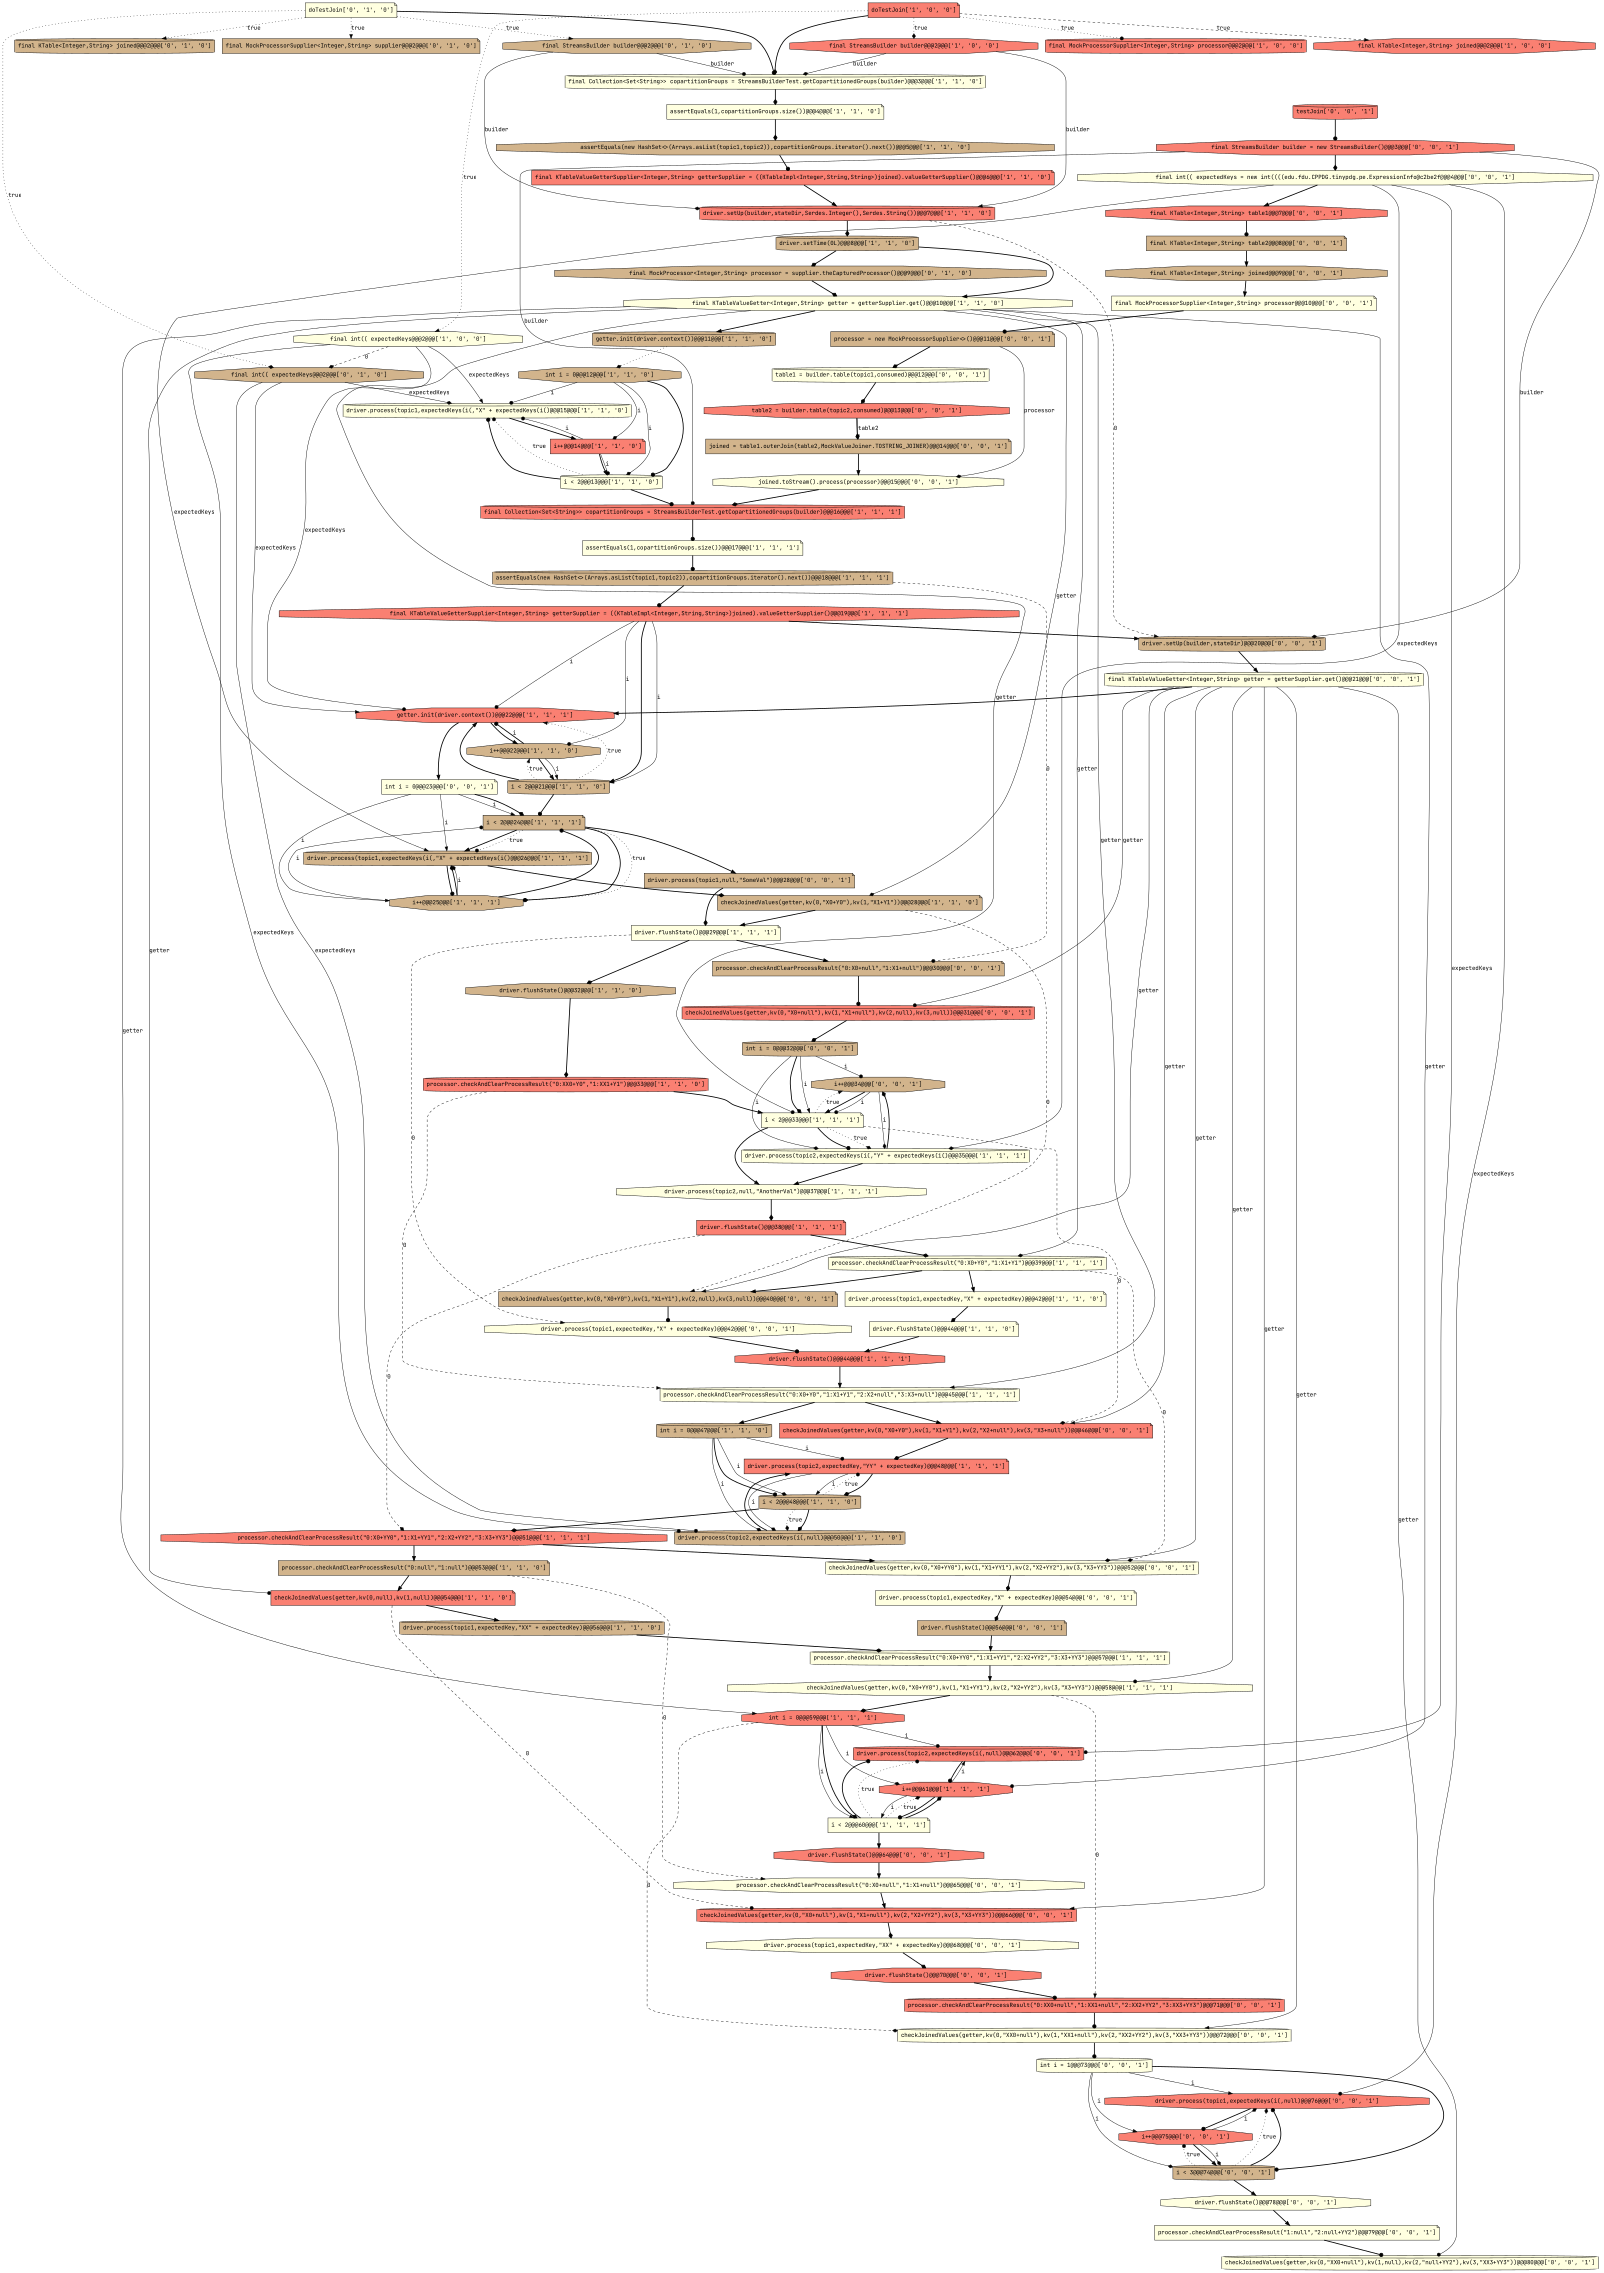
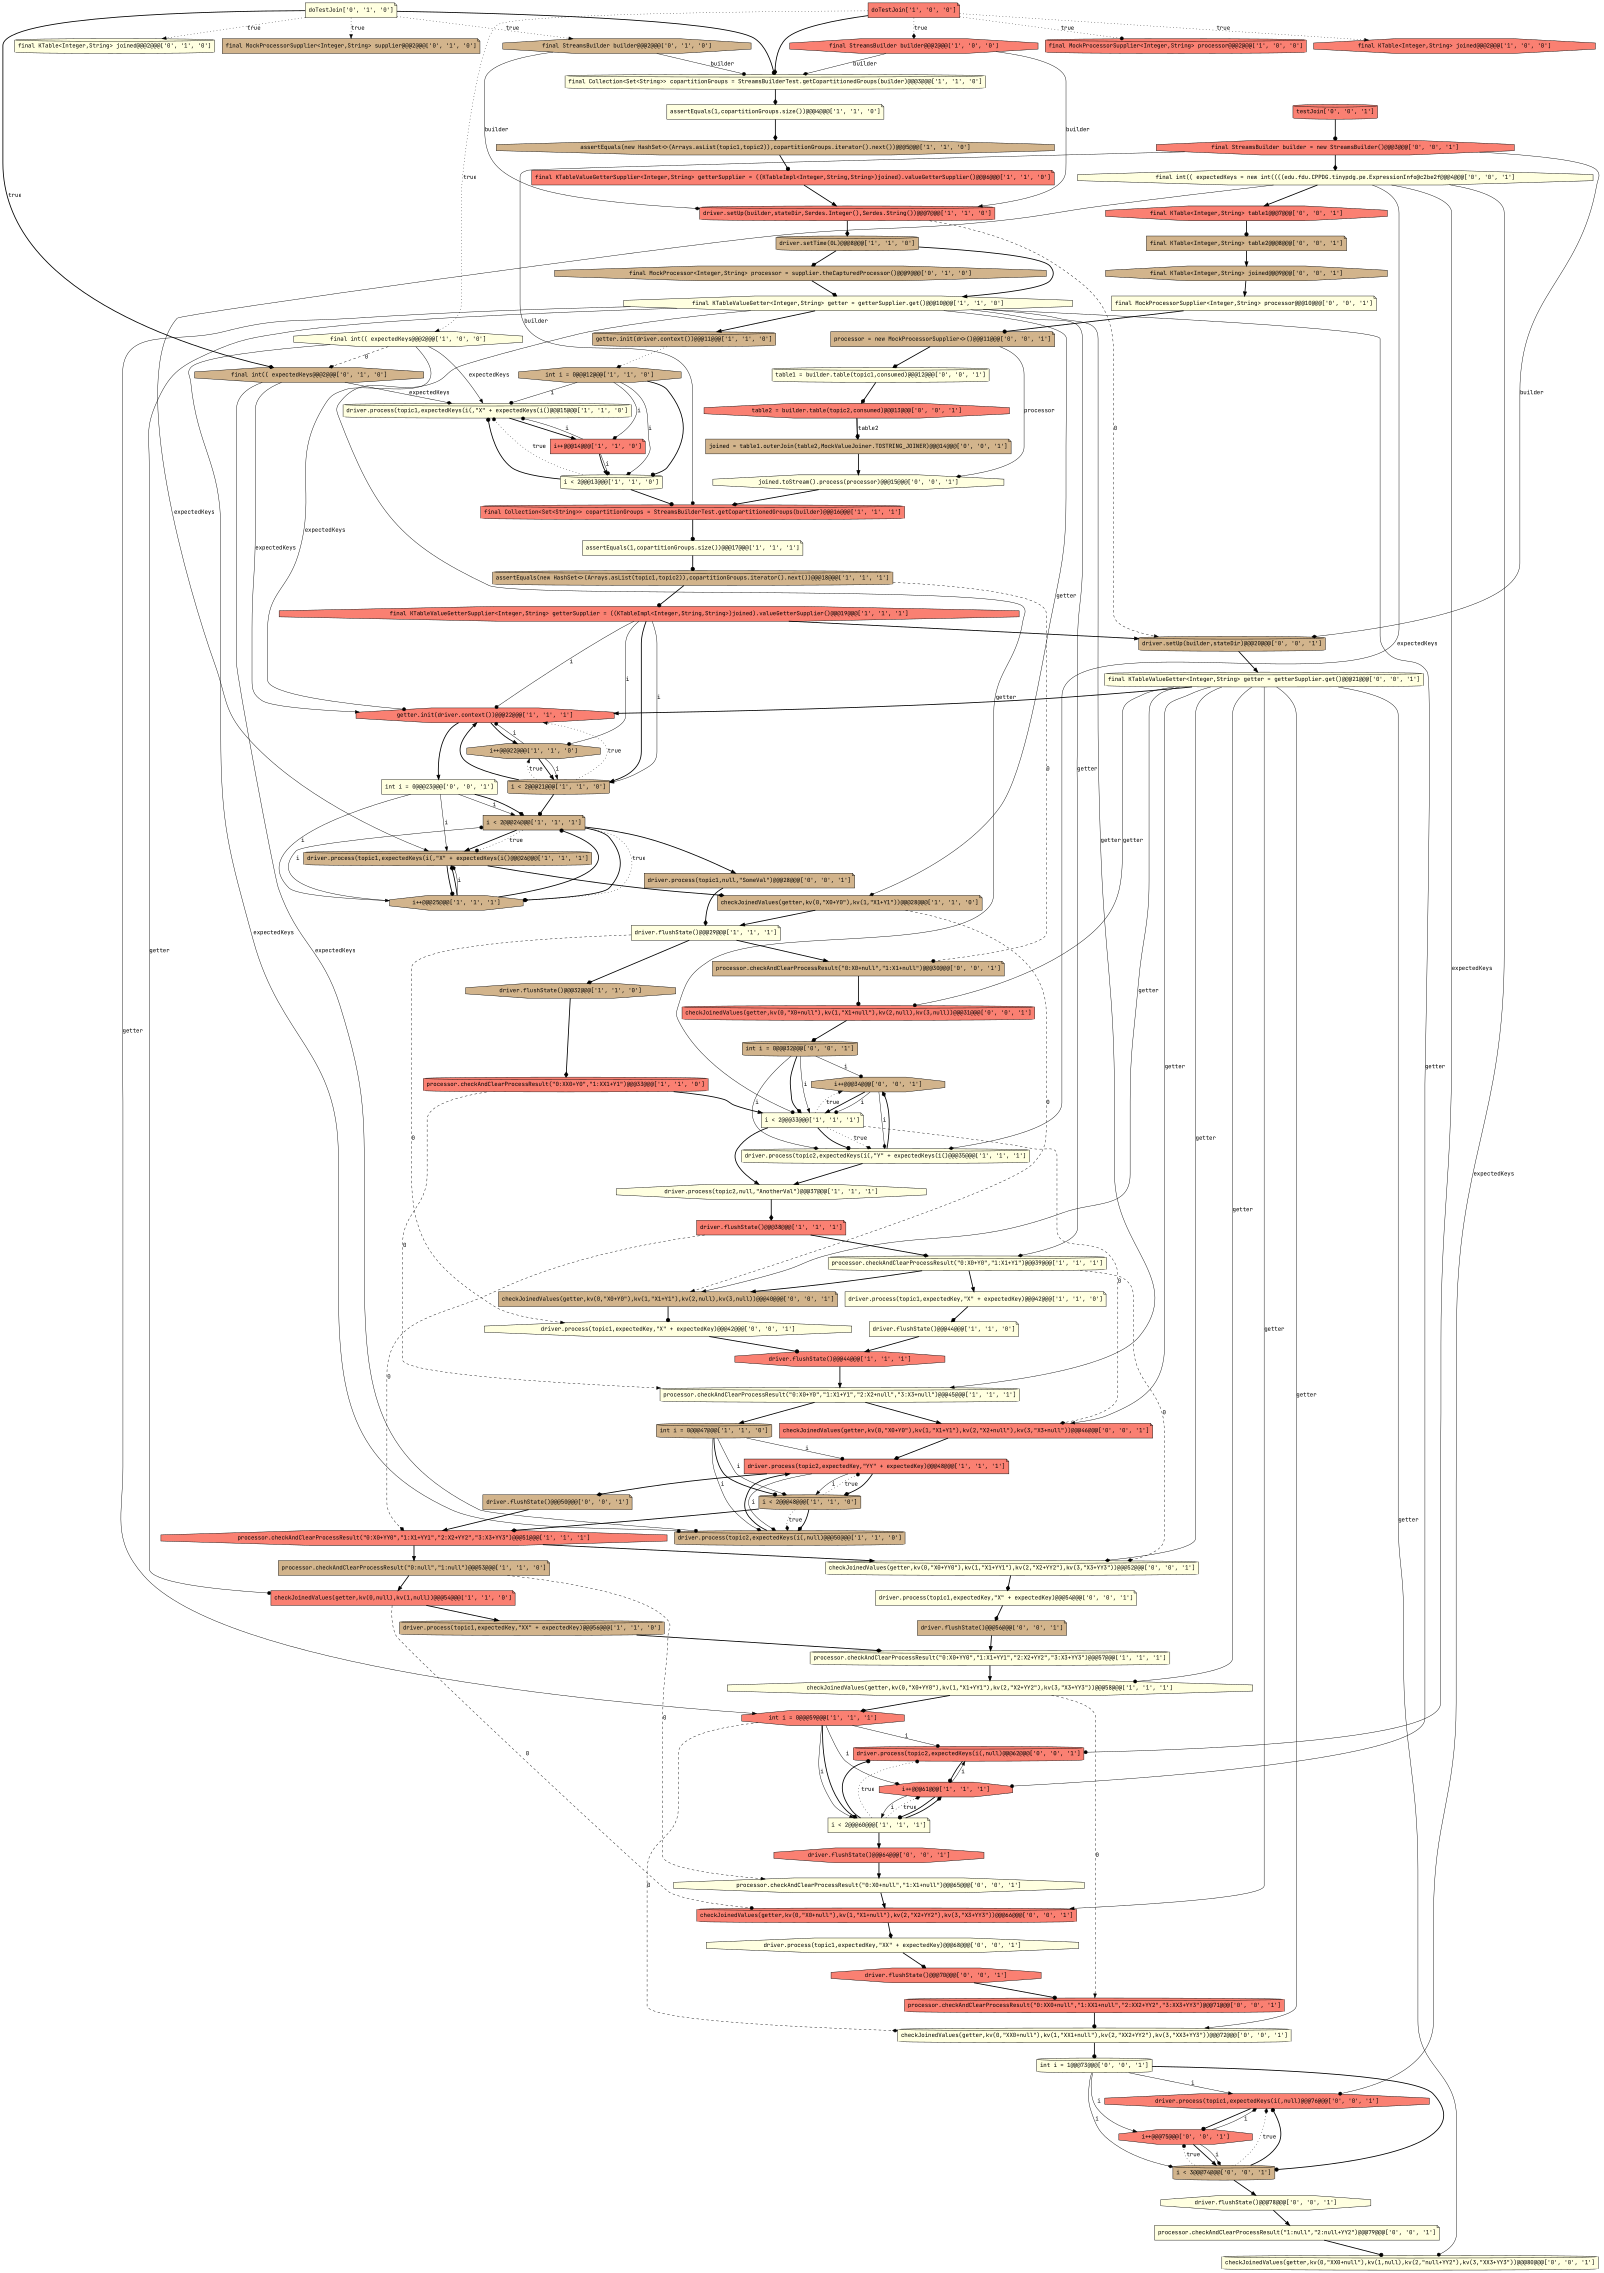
(1162, 27) -> (1162, 27)
(115, 46) -> (115, 46)
(3, 129) -> (3, 129)
(511, 734) -> (511, 734)
none -> (557, 1502)
